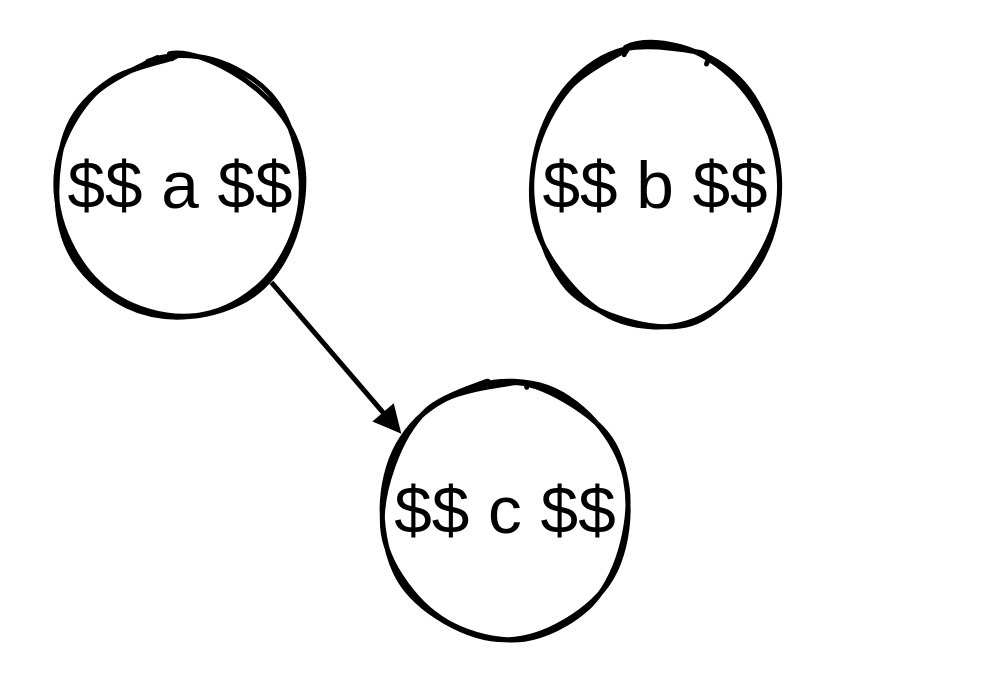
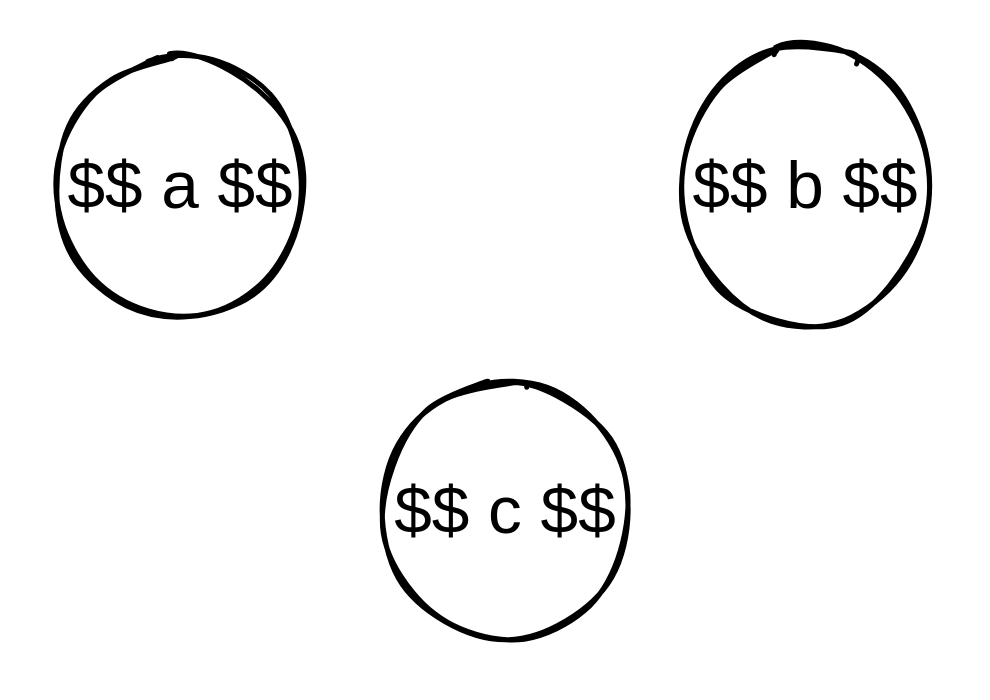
(656, 186) -> (806, 186)
(328, 349) -> none
